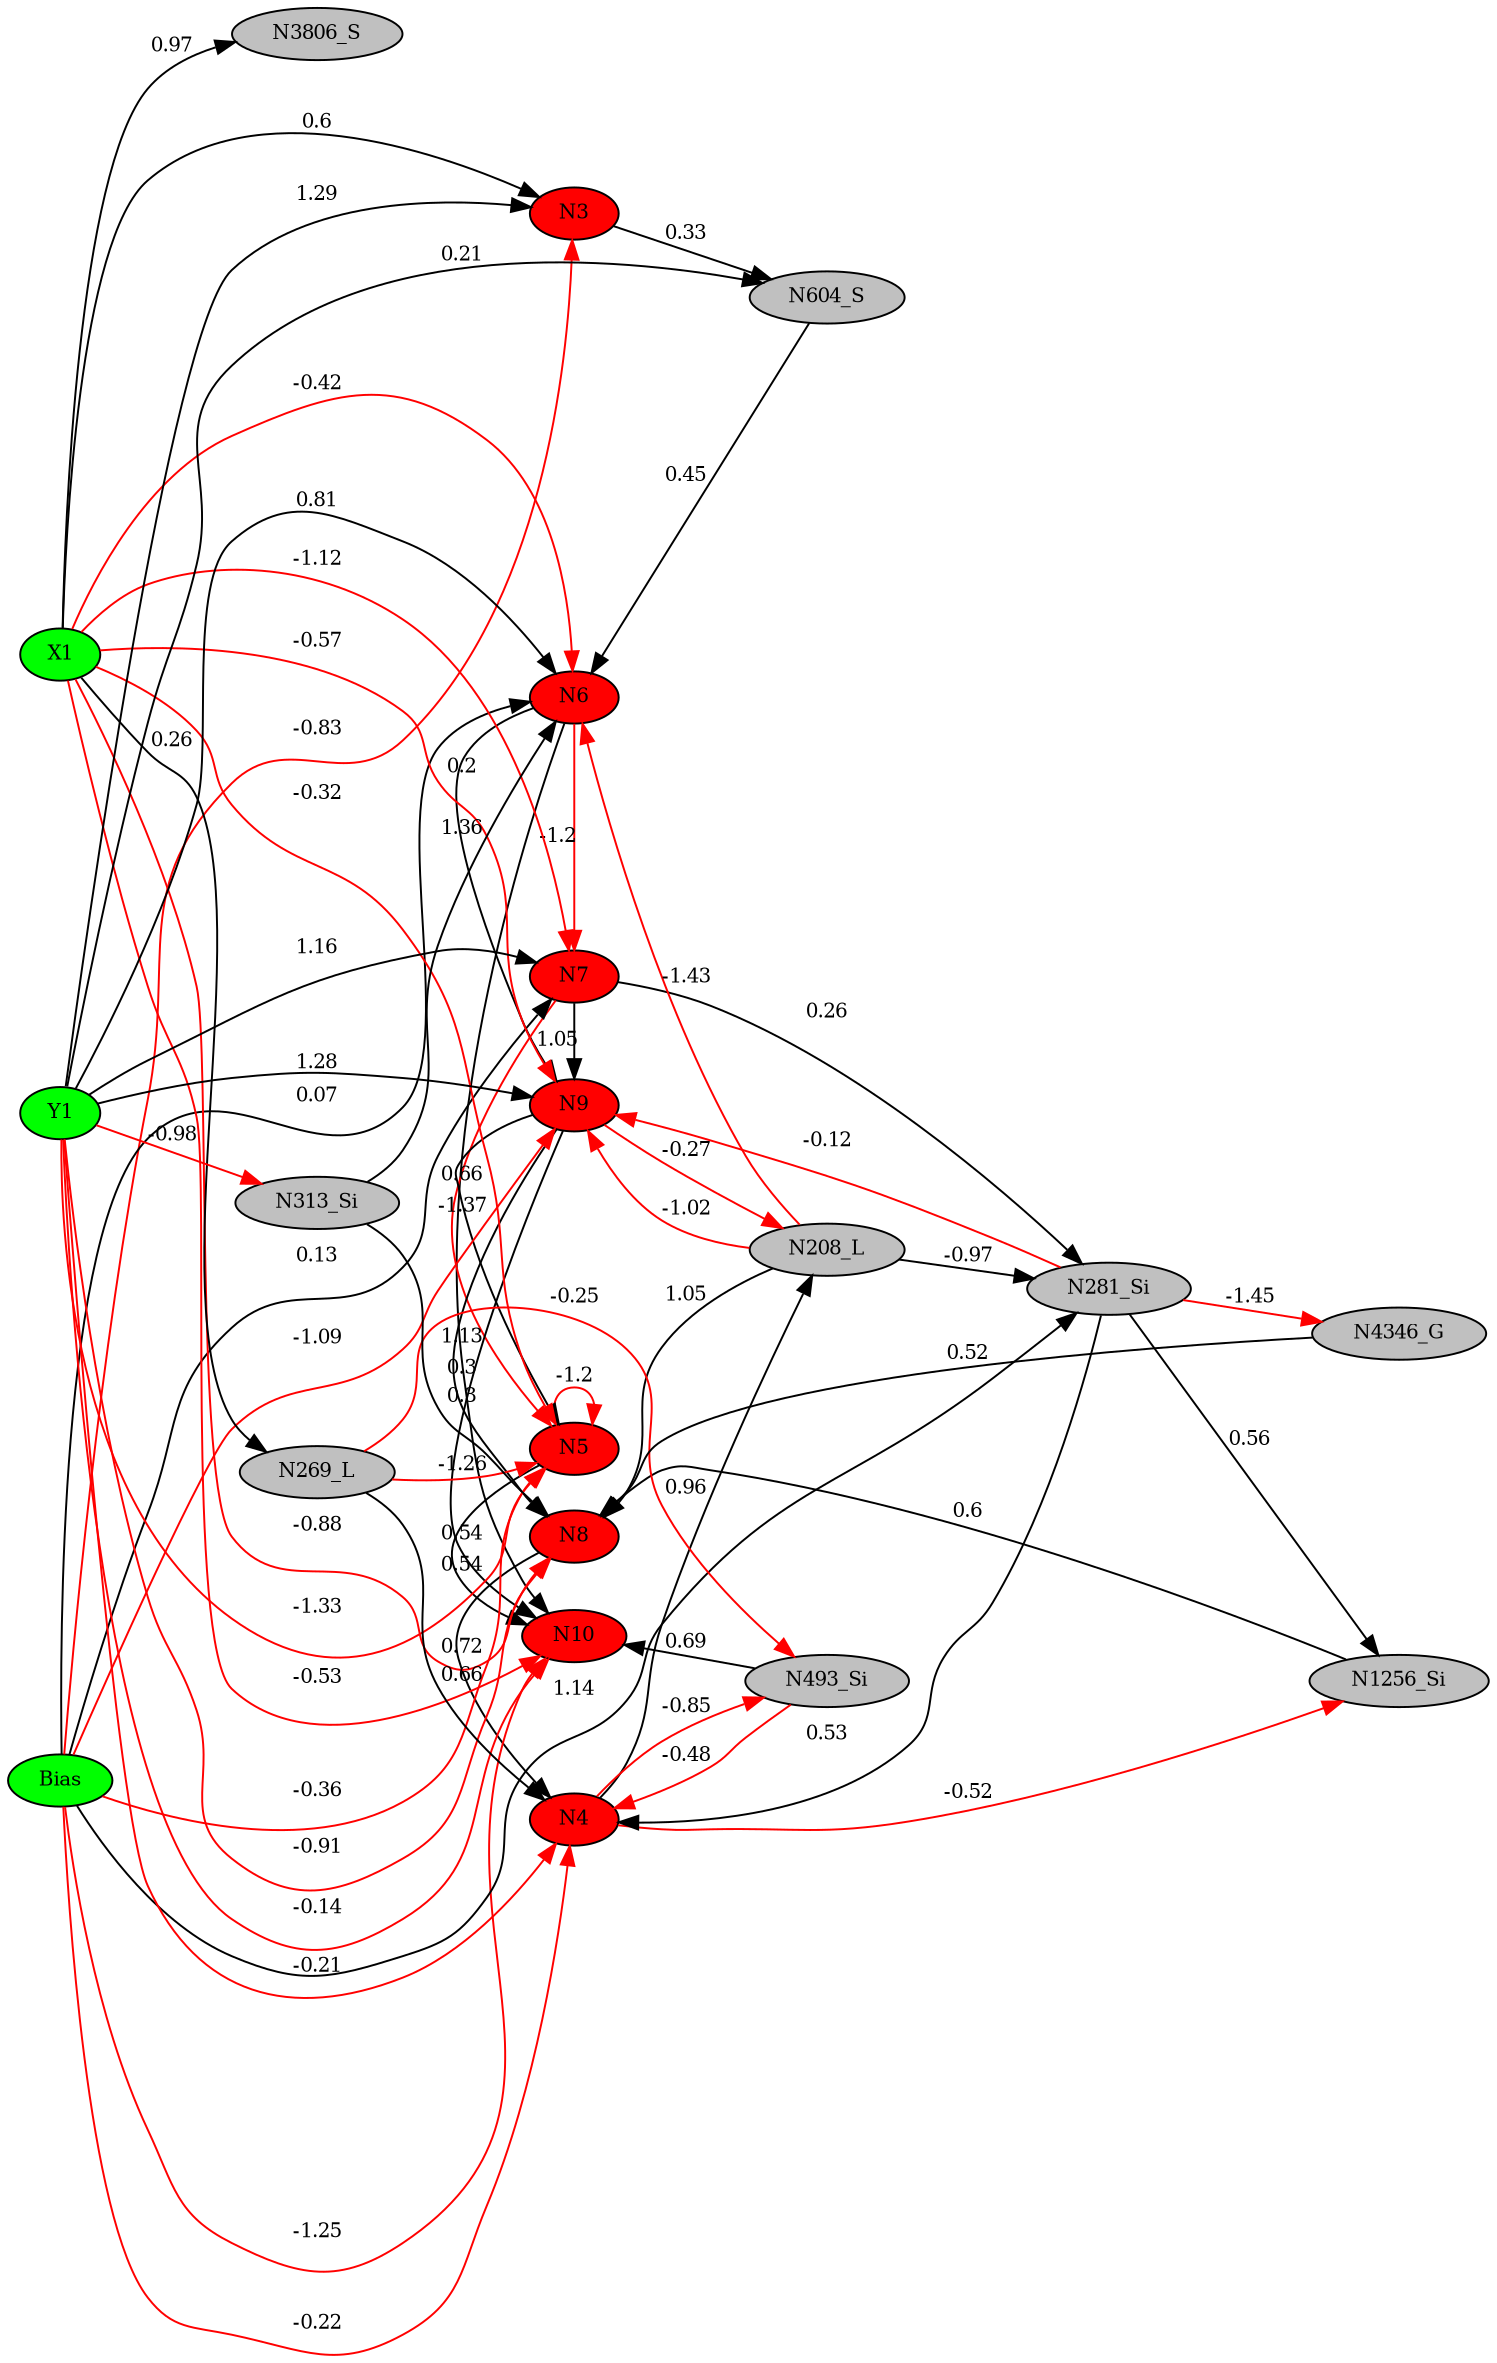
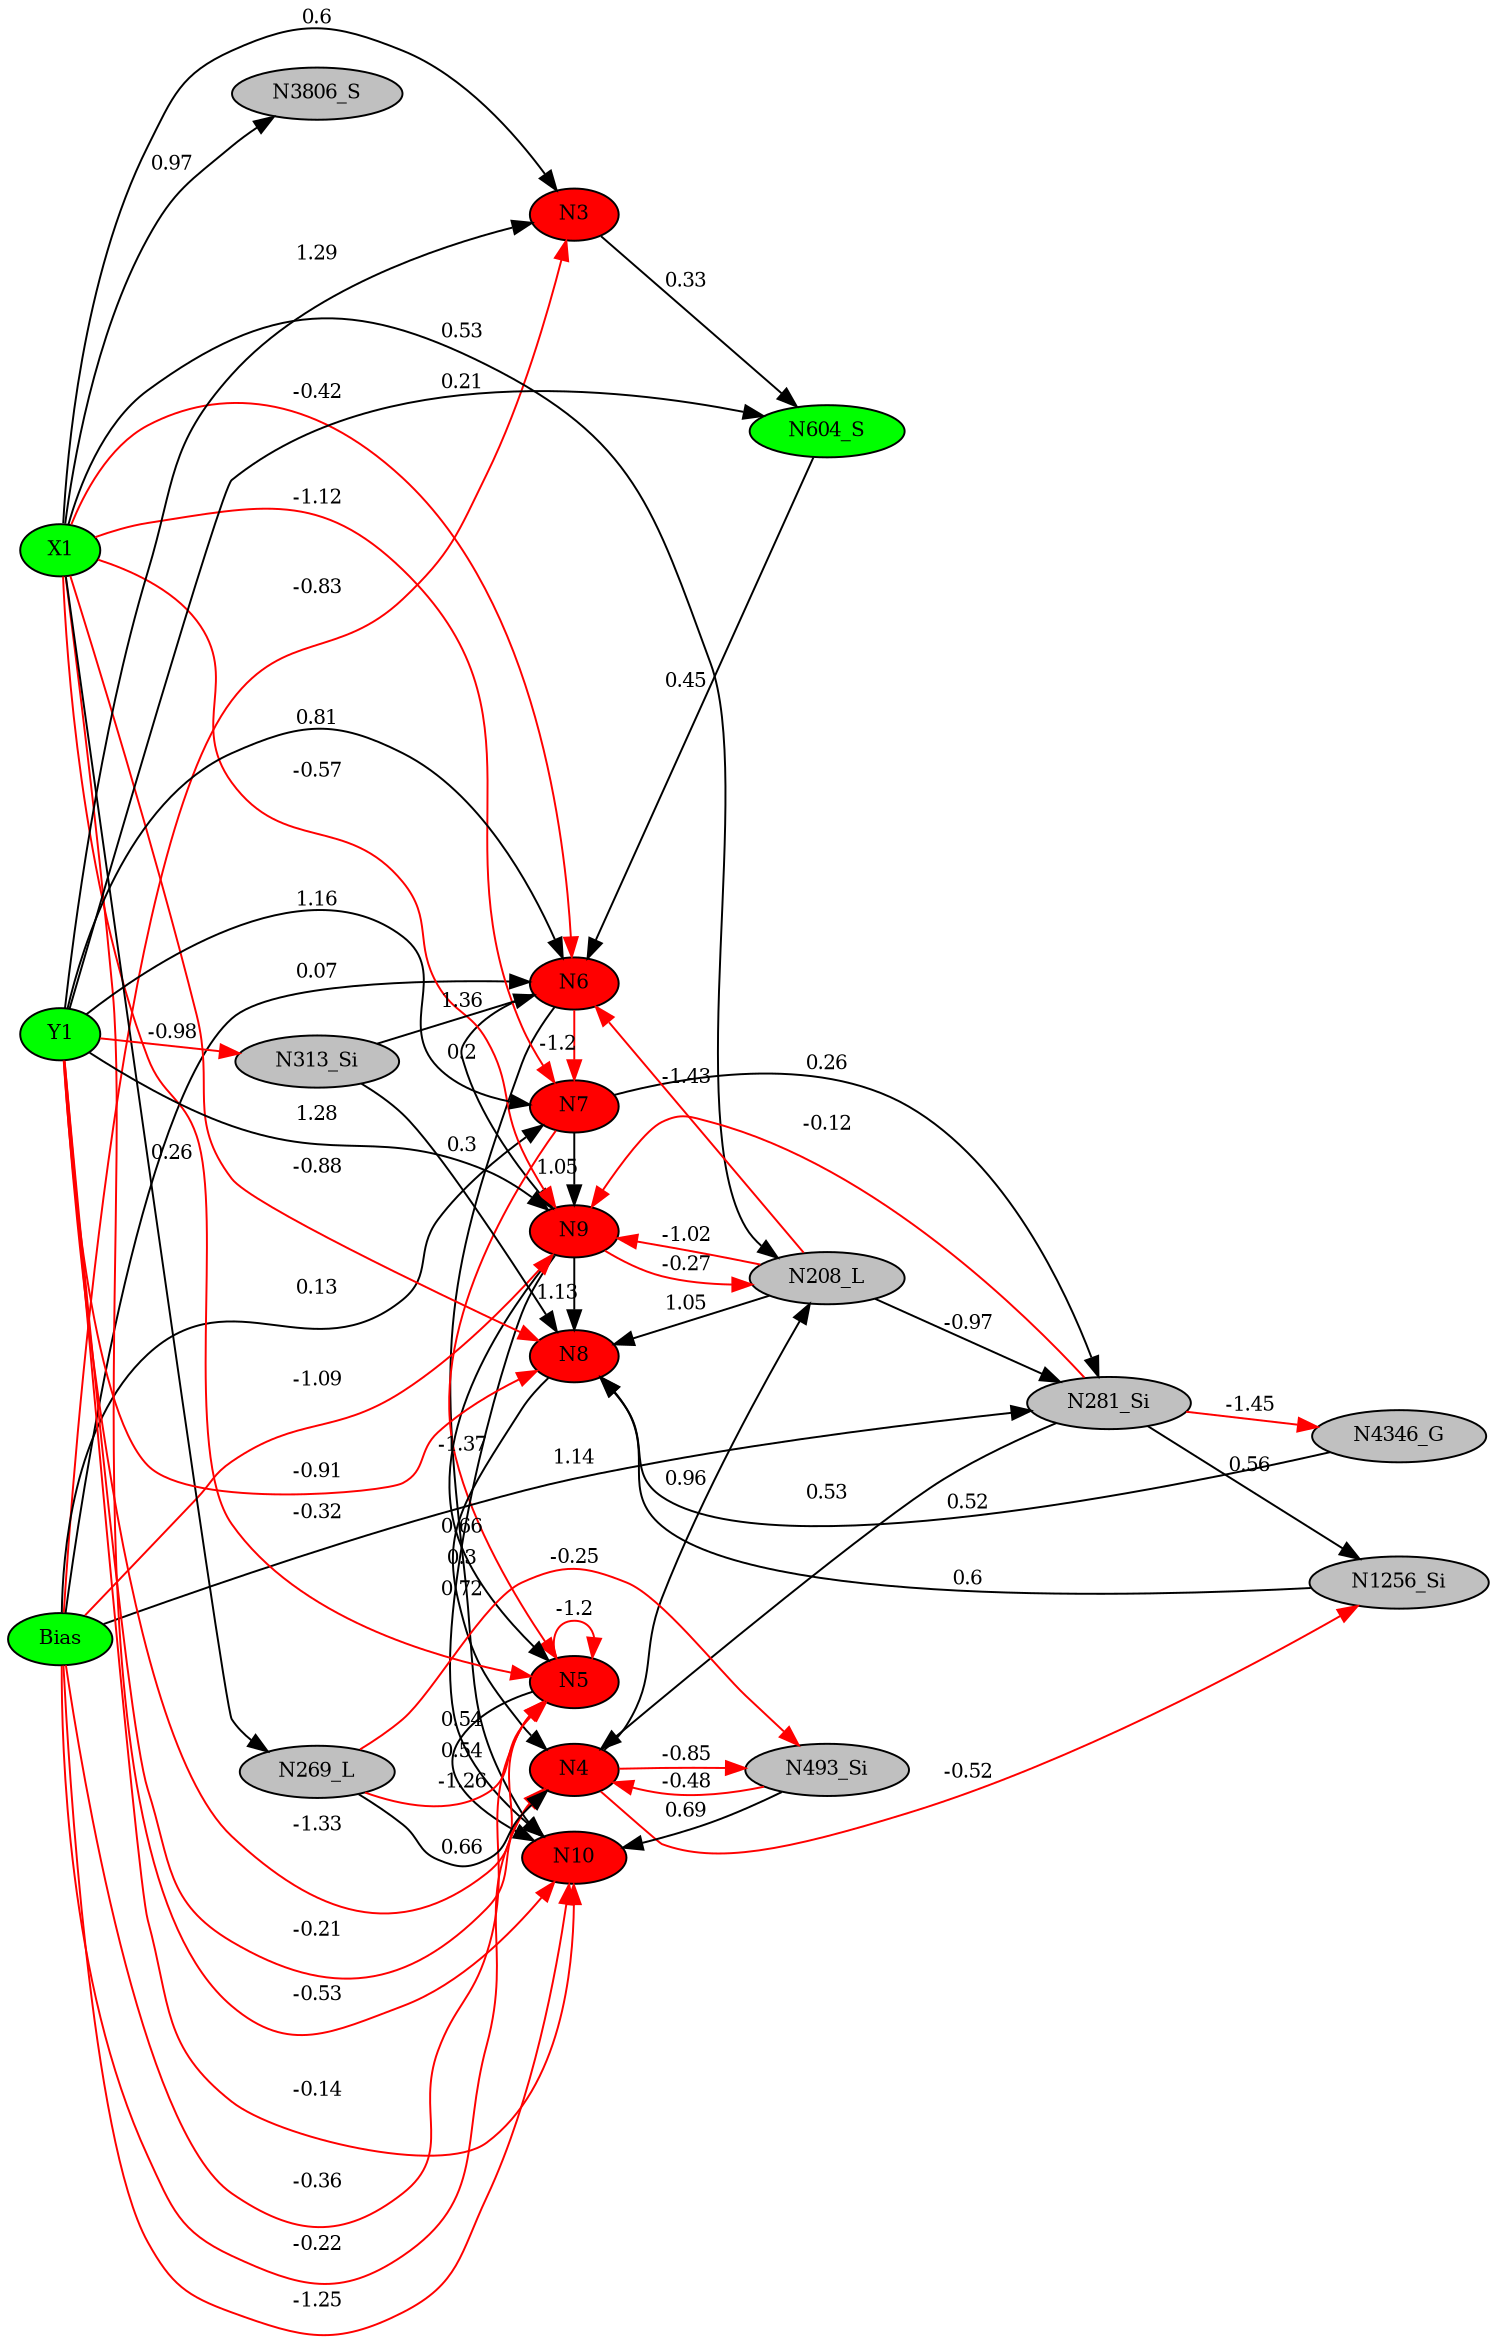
(827, 298) -> (827, 431)
none -> (652, 517)
